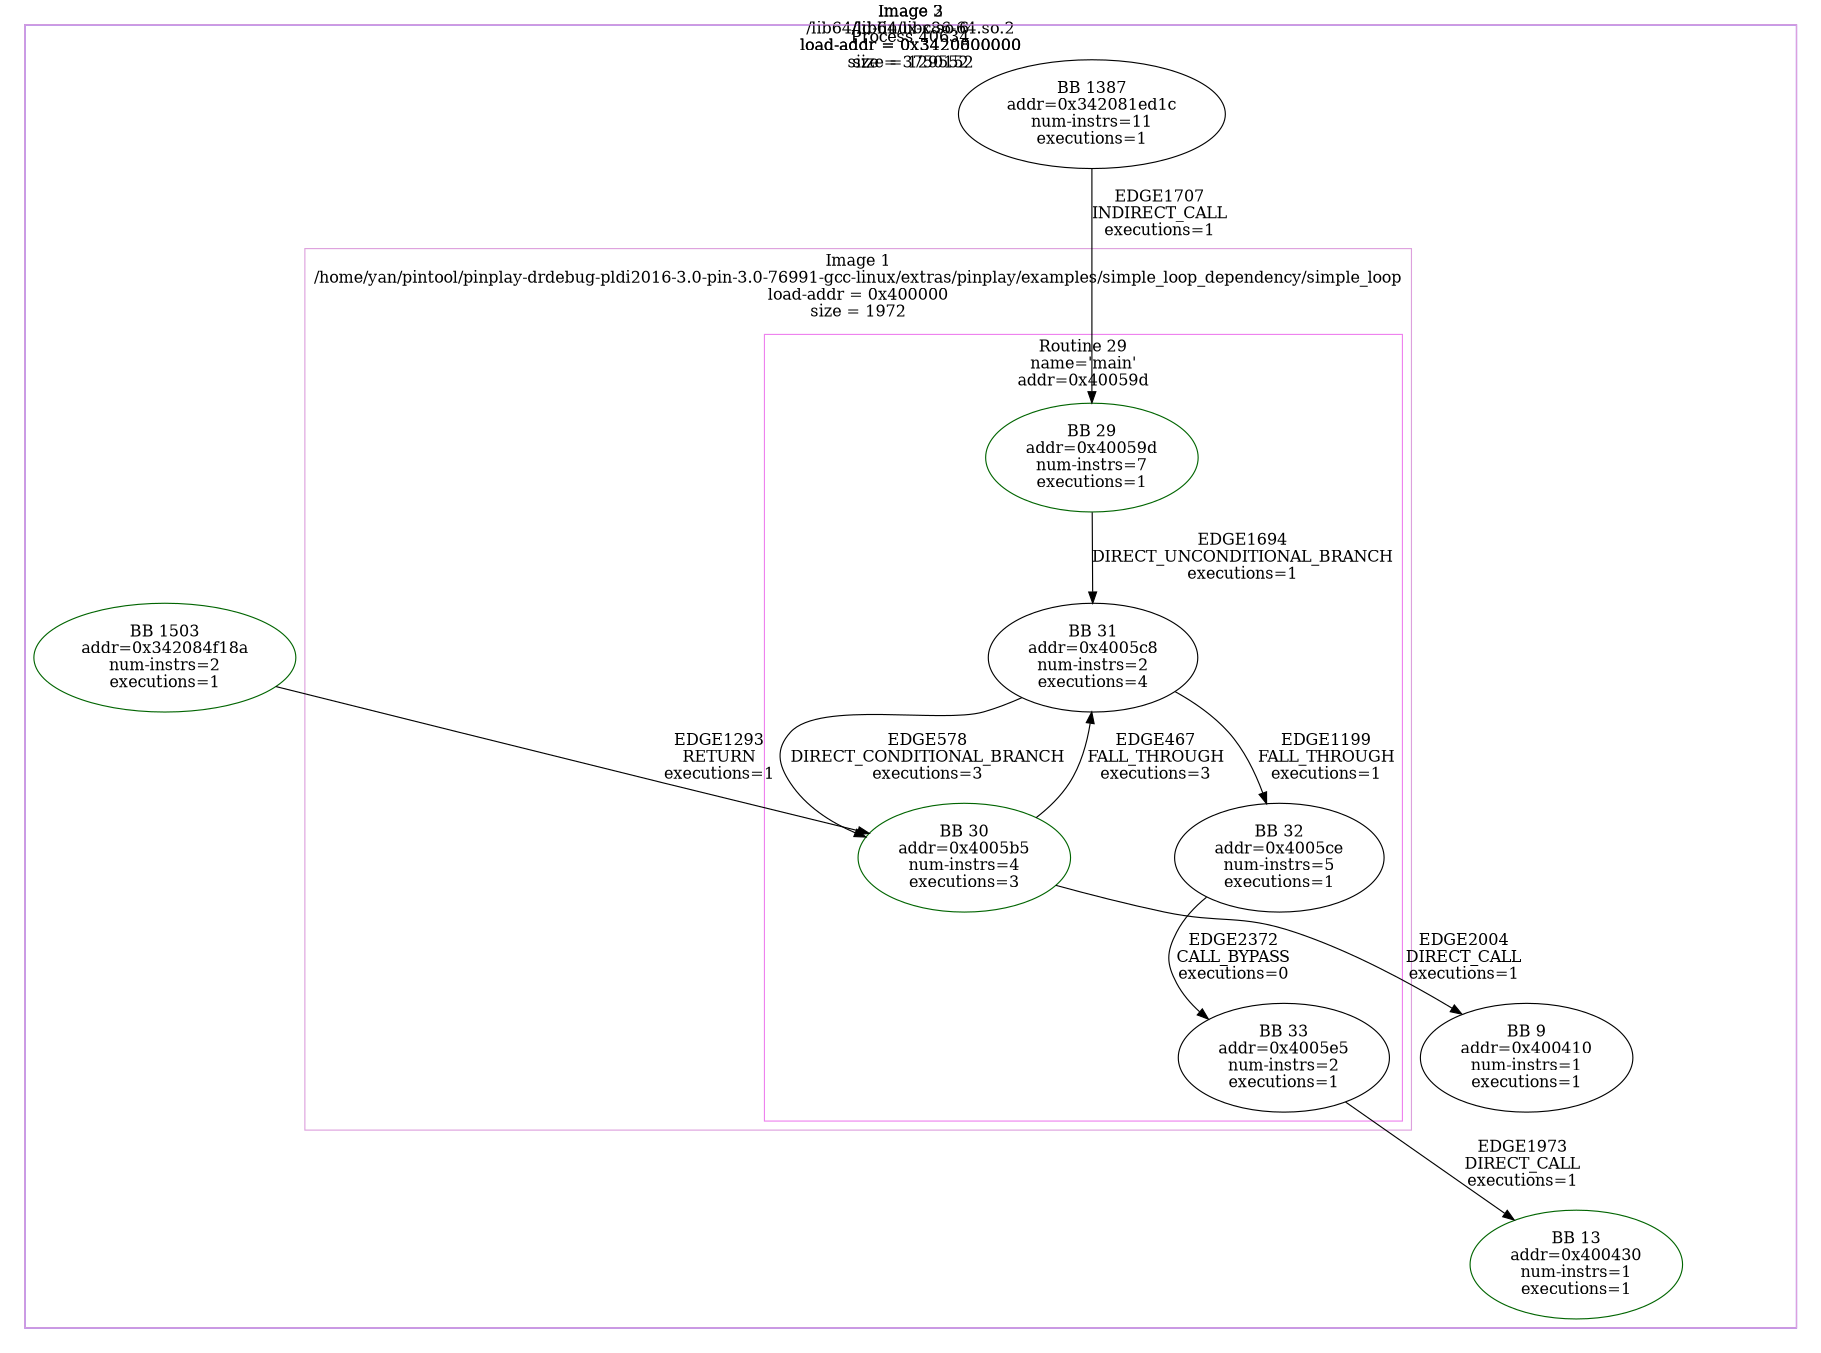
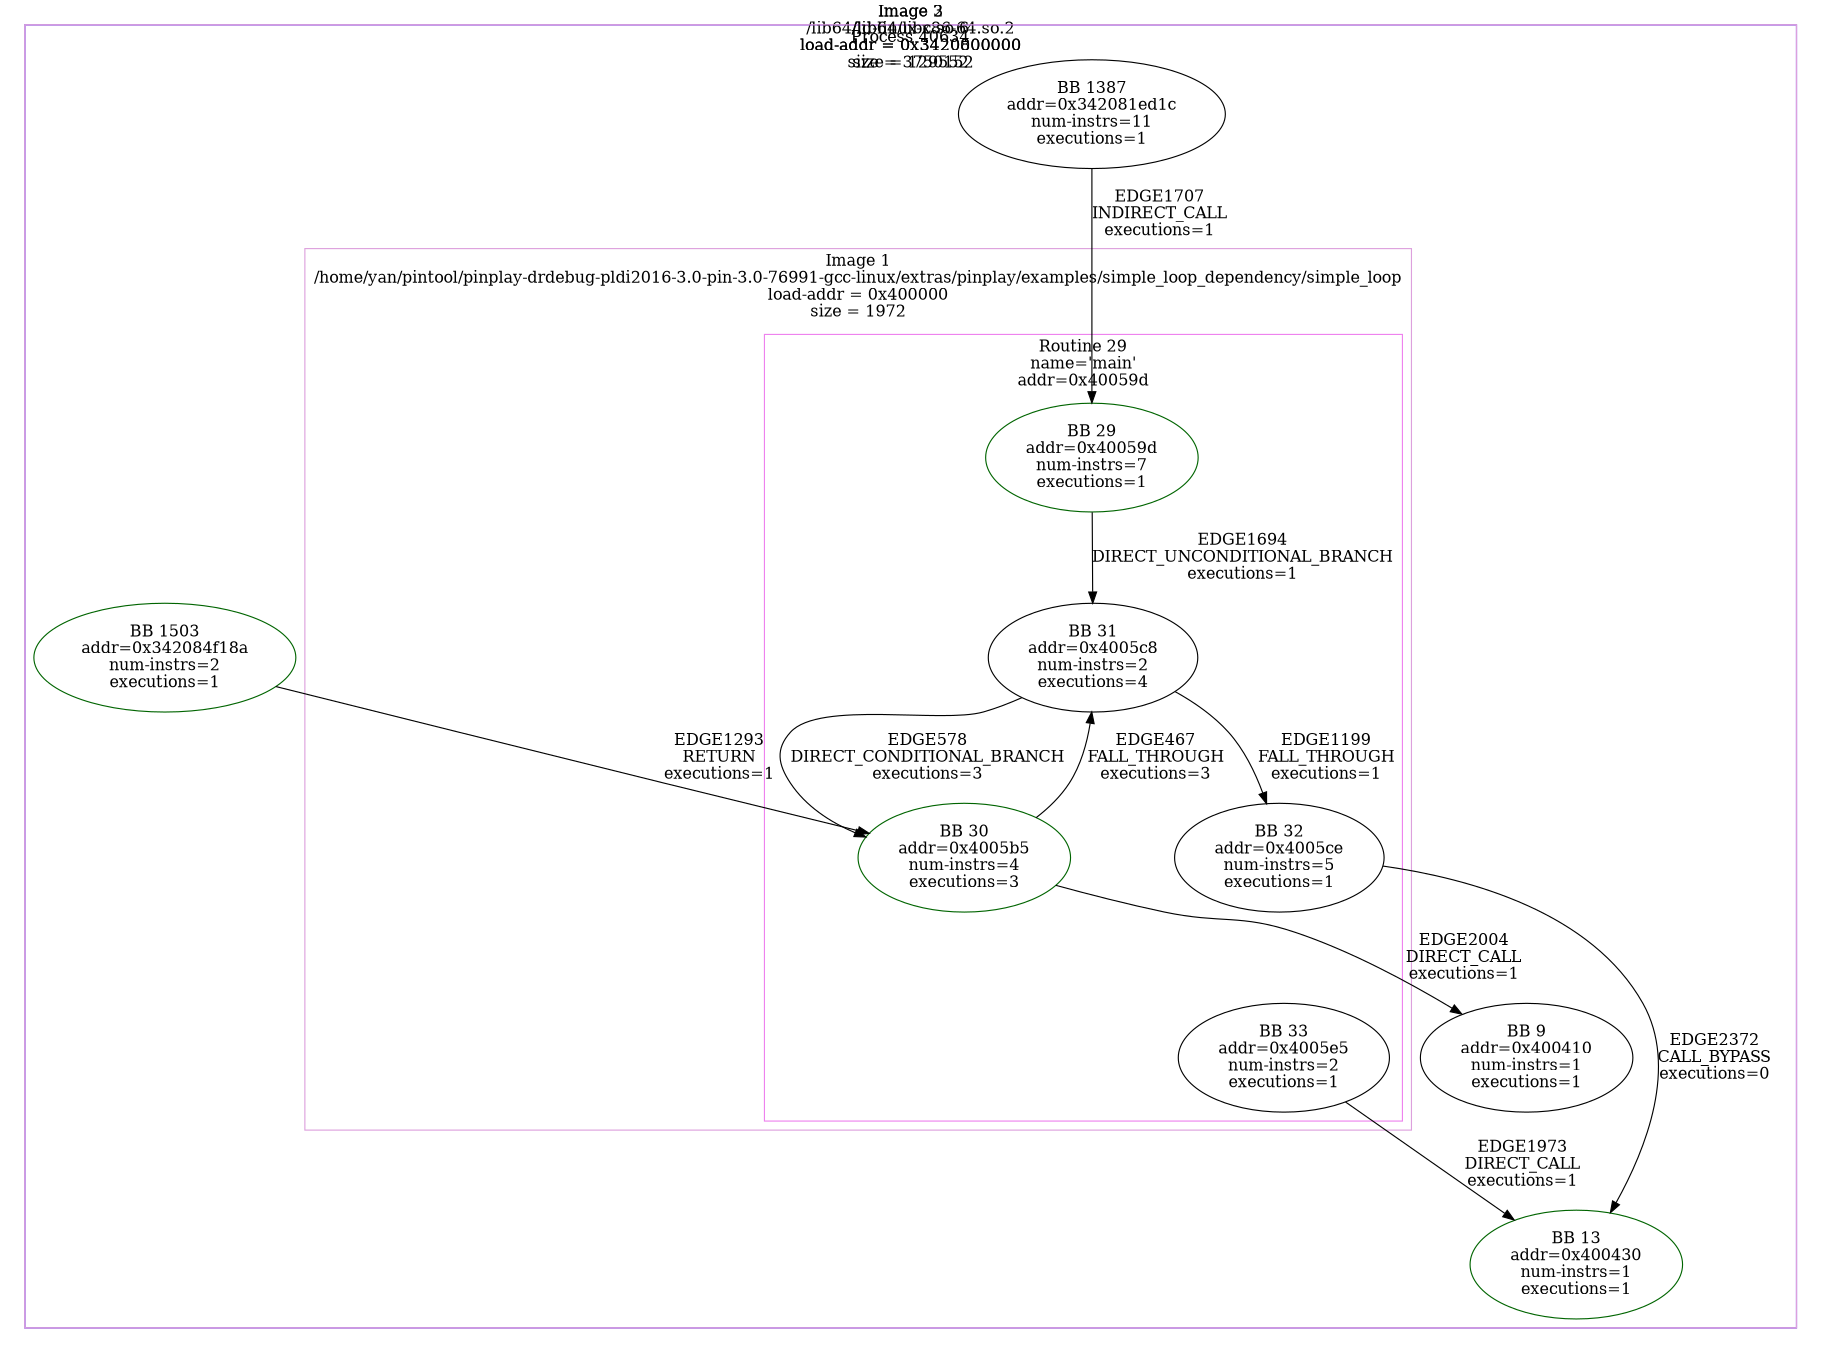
(1169, 953) -> (1615, 966)
